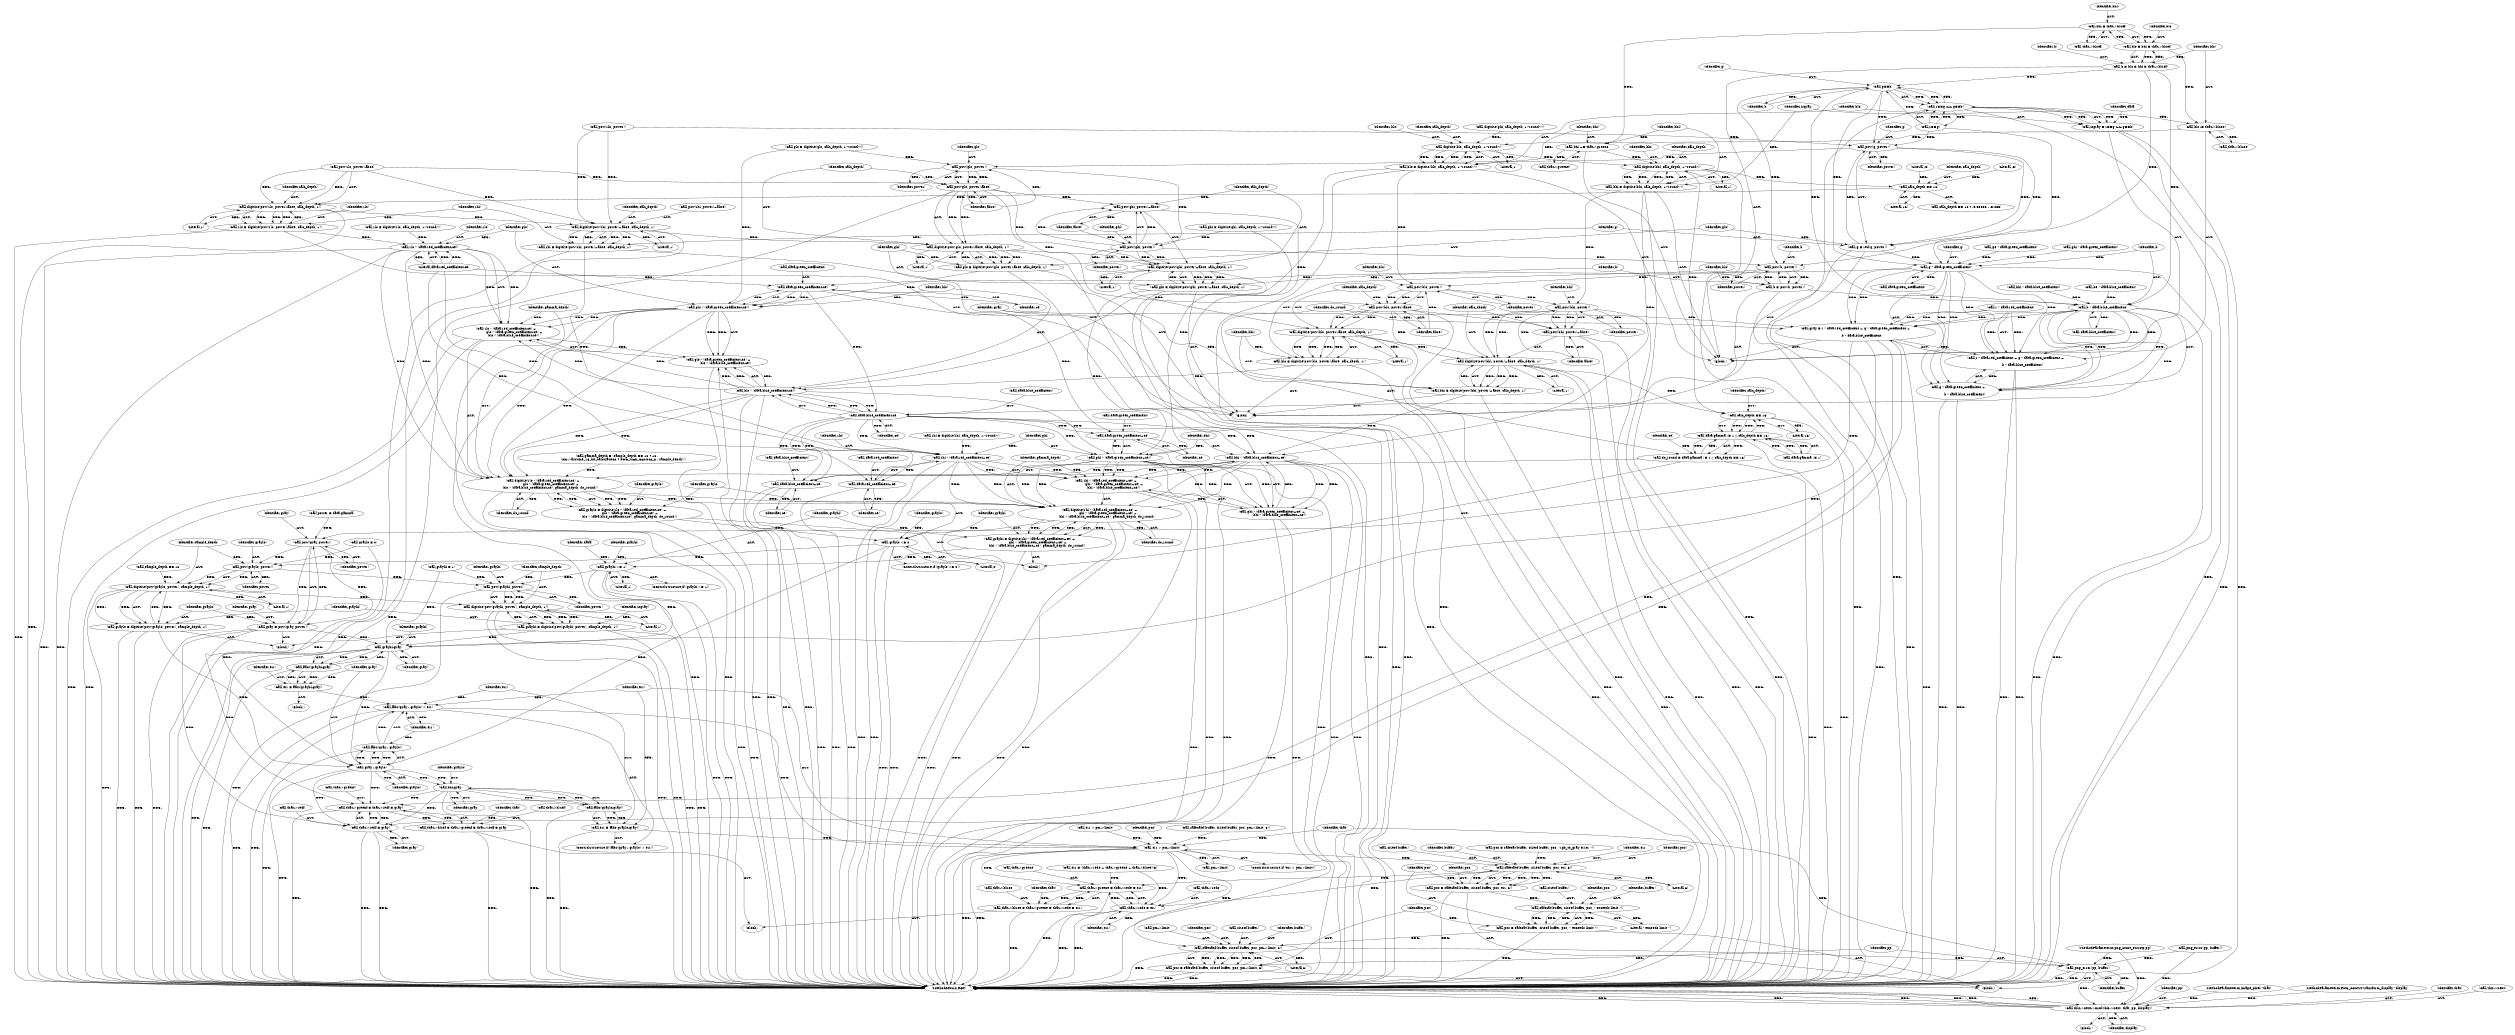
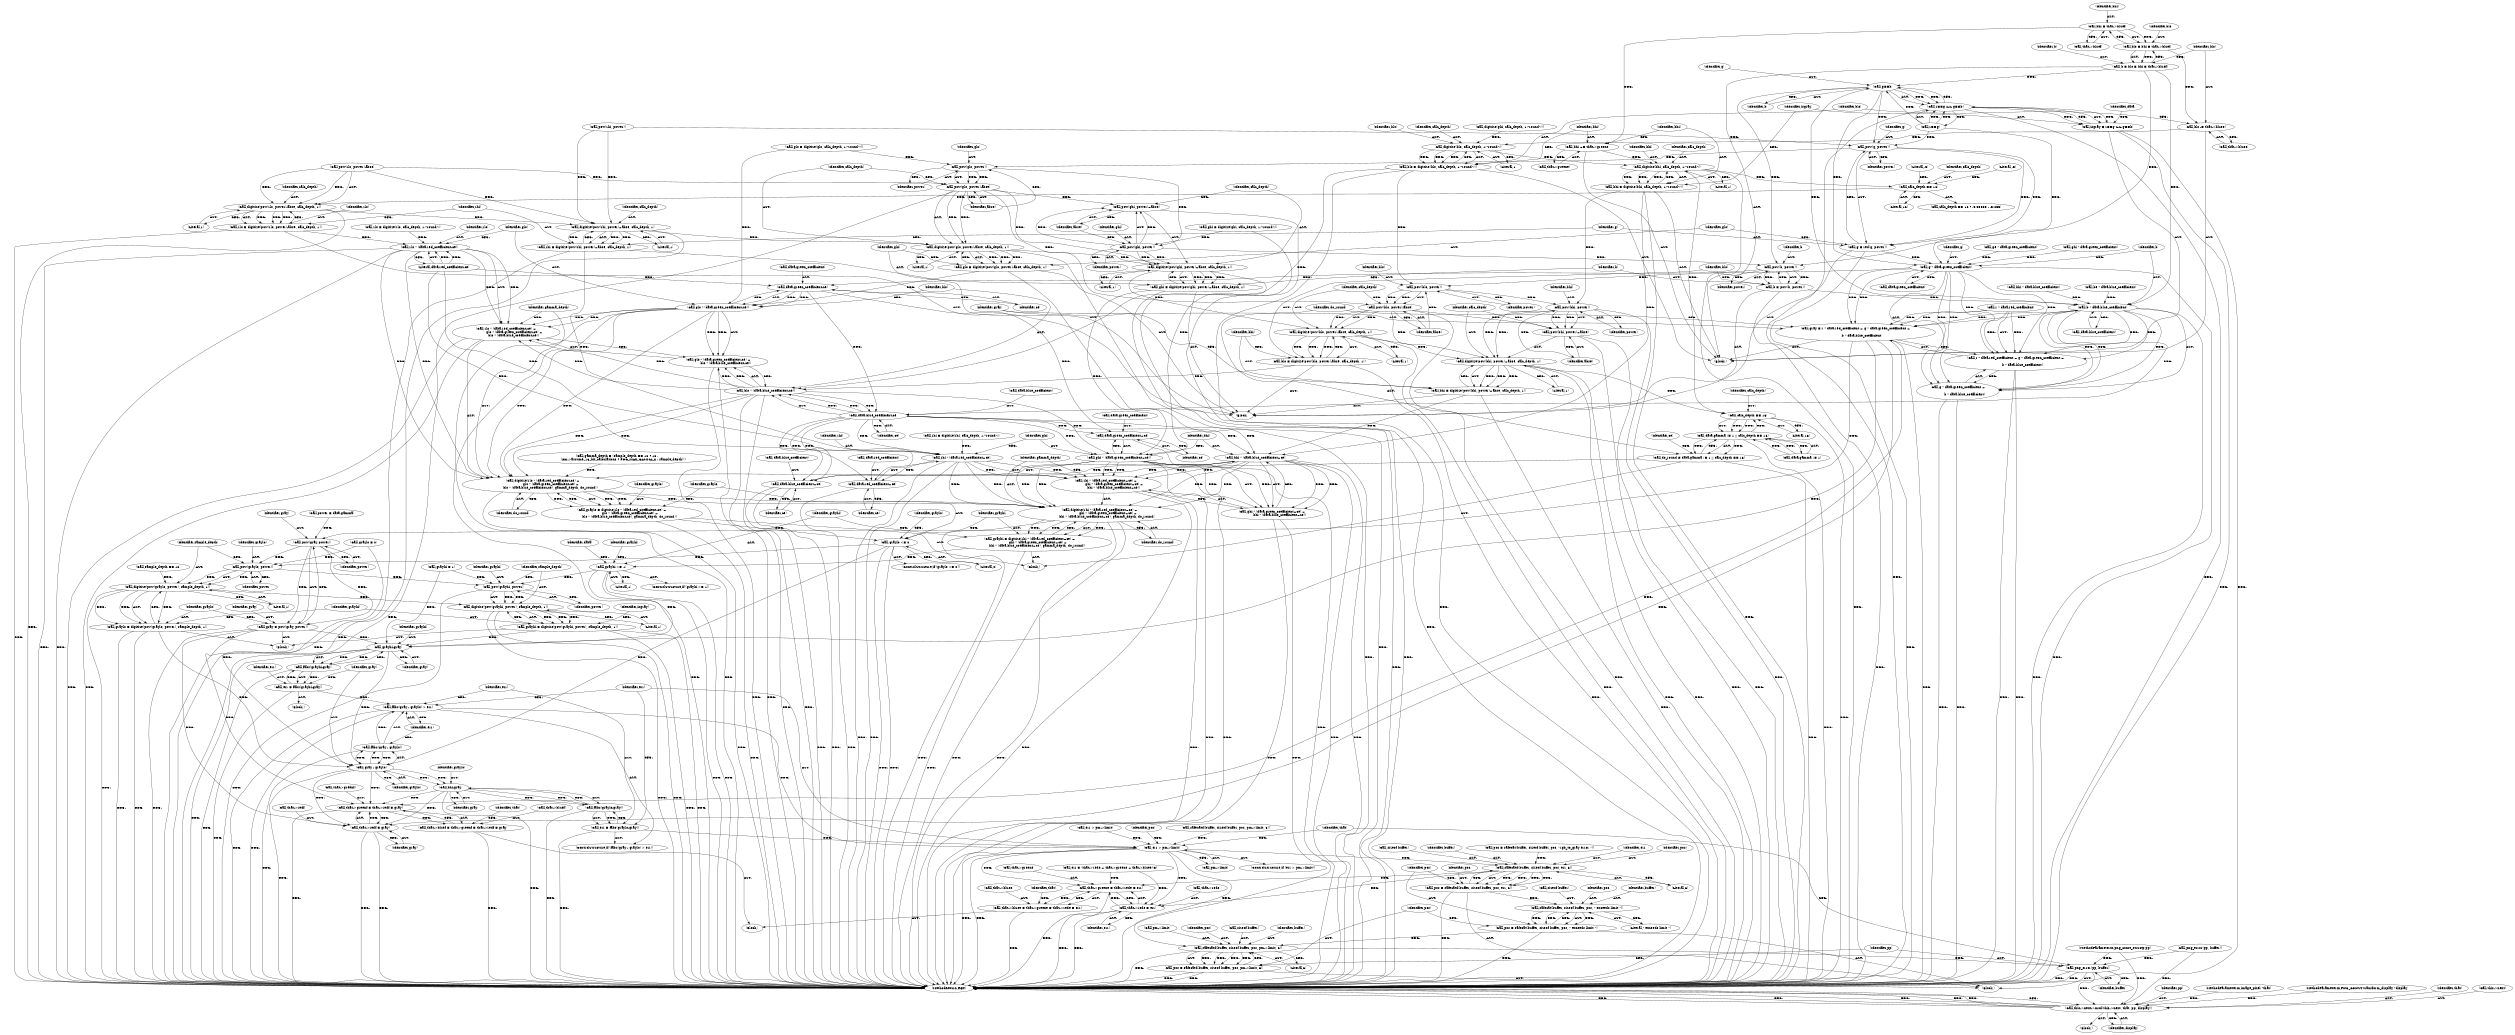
(703, 207) -> none
(292, 677) -> (292, 677)
none -> (213, 970)
